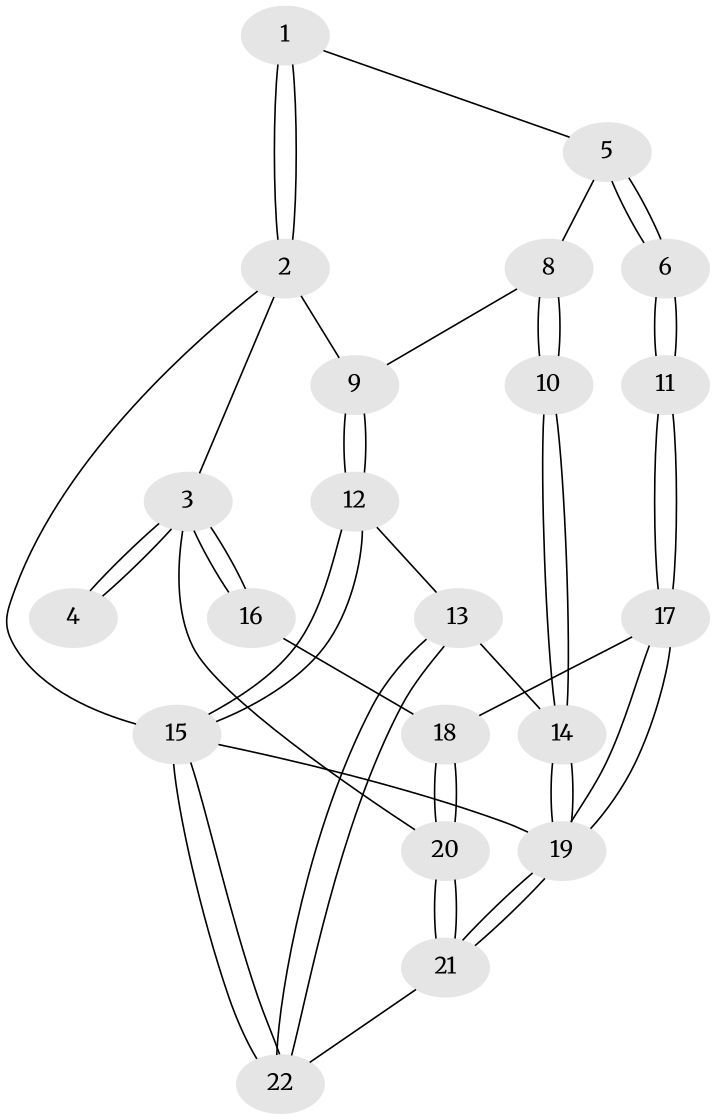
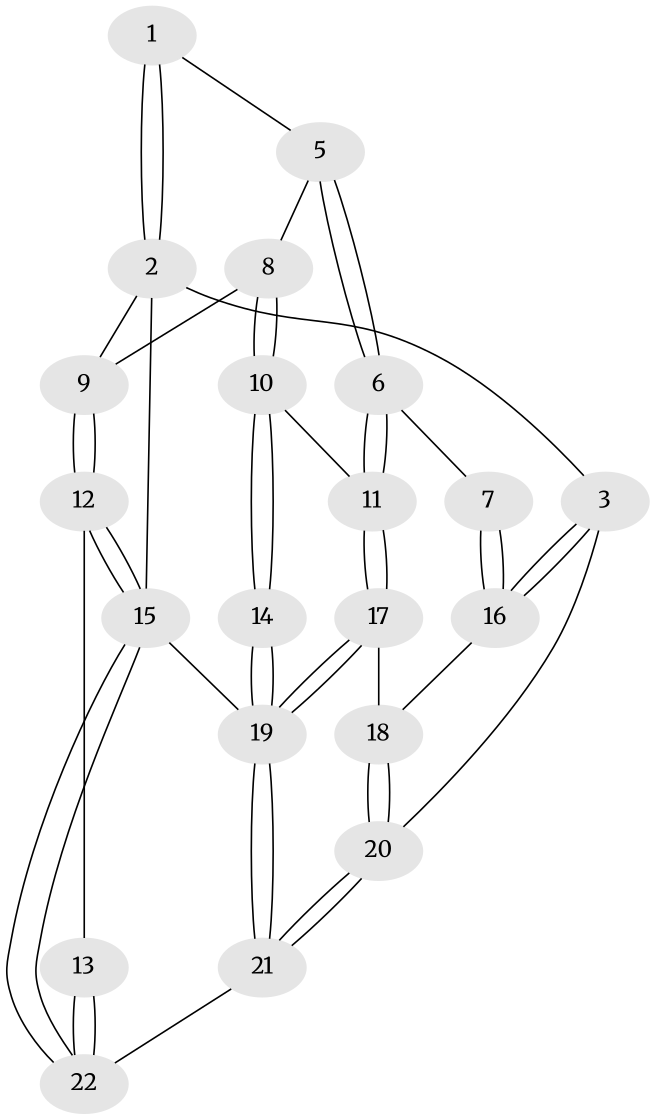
none -> (317, 443)
none -> (489, 502)
(73, 618) -> none
(510, 676) -> none
